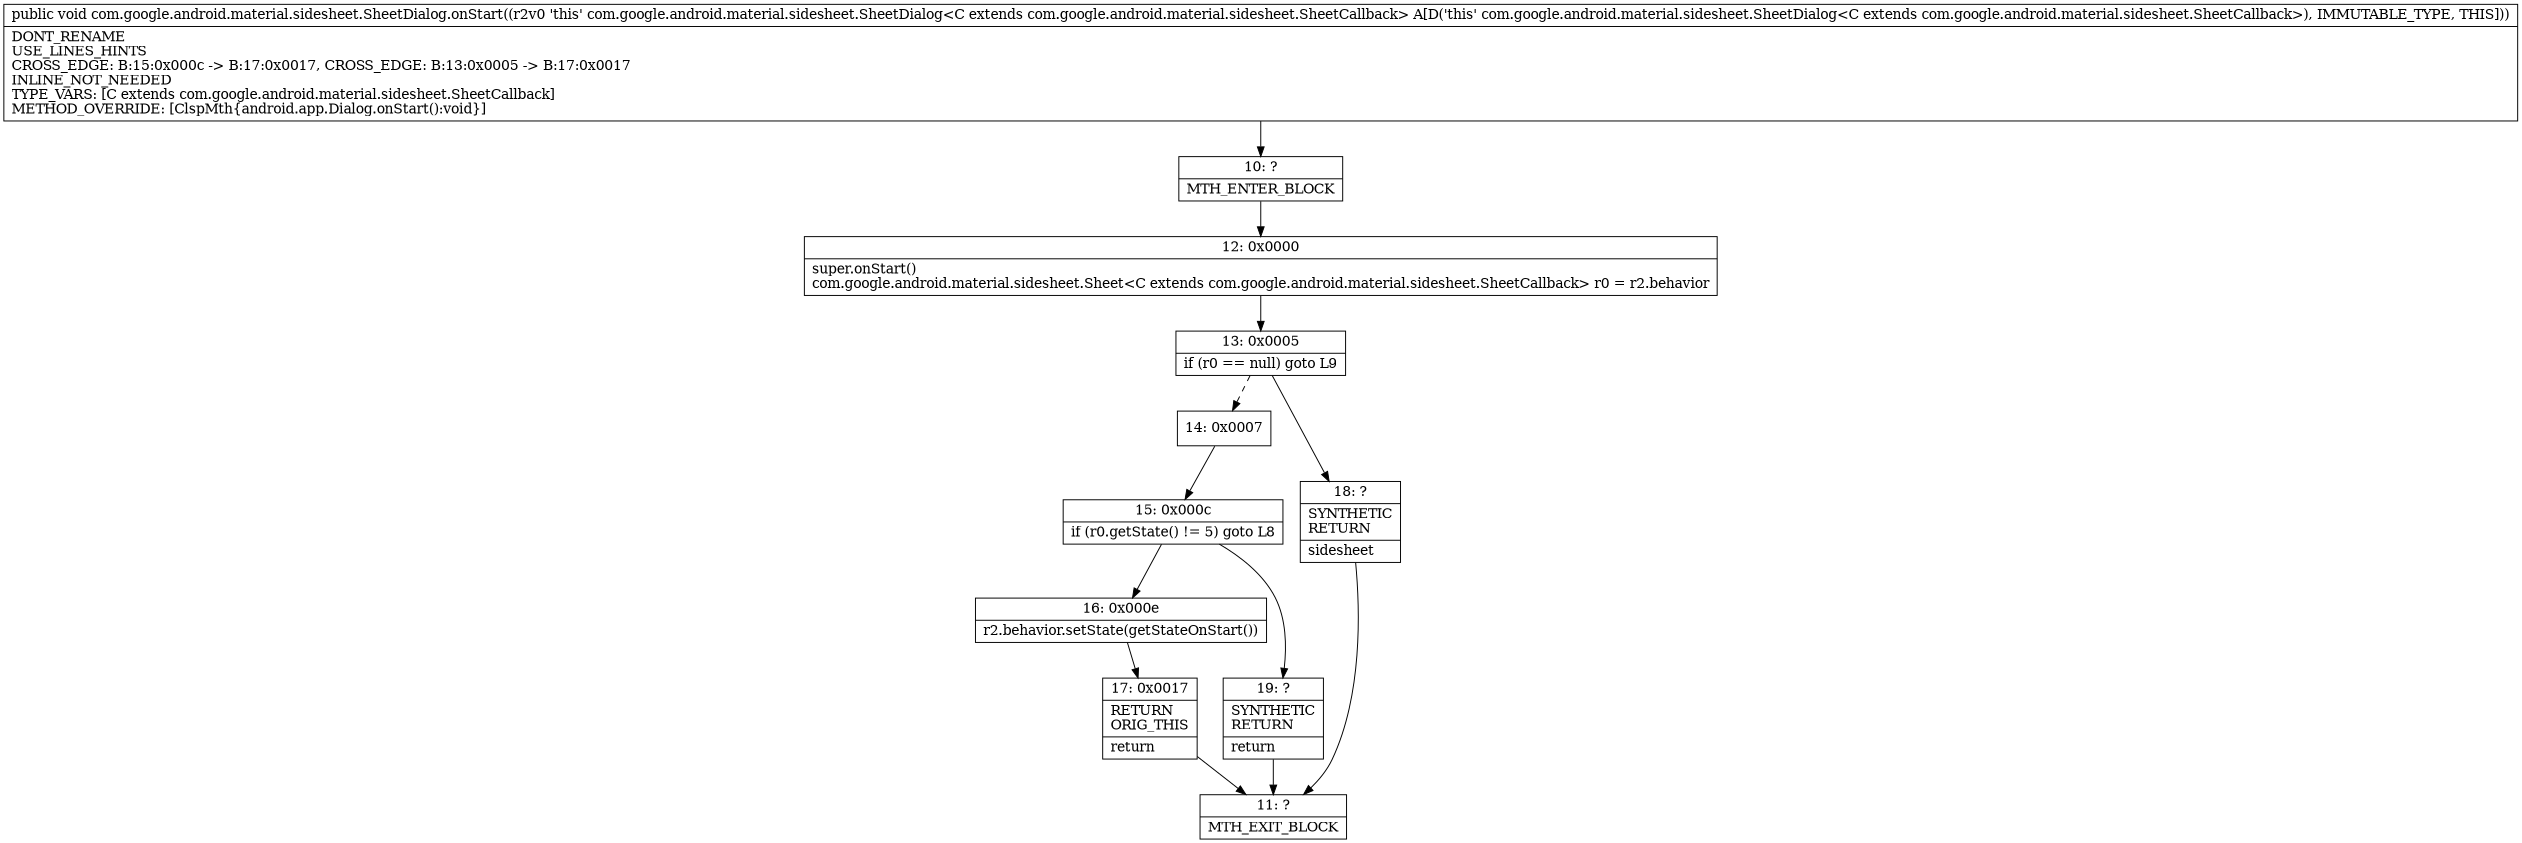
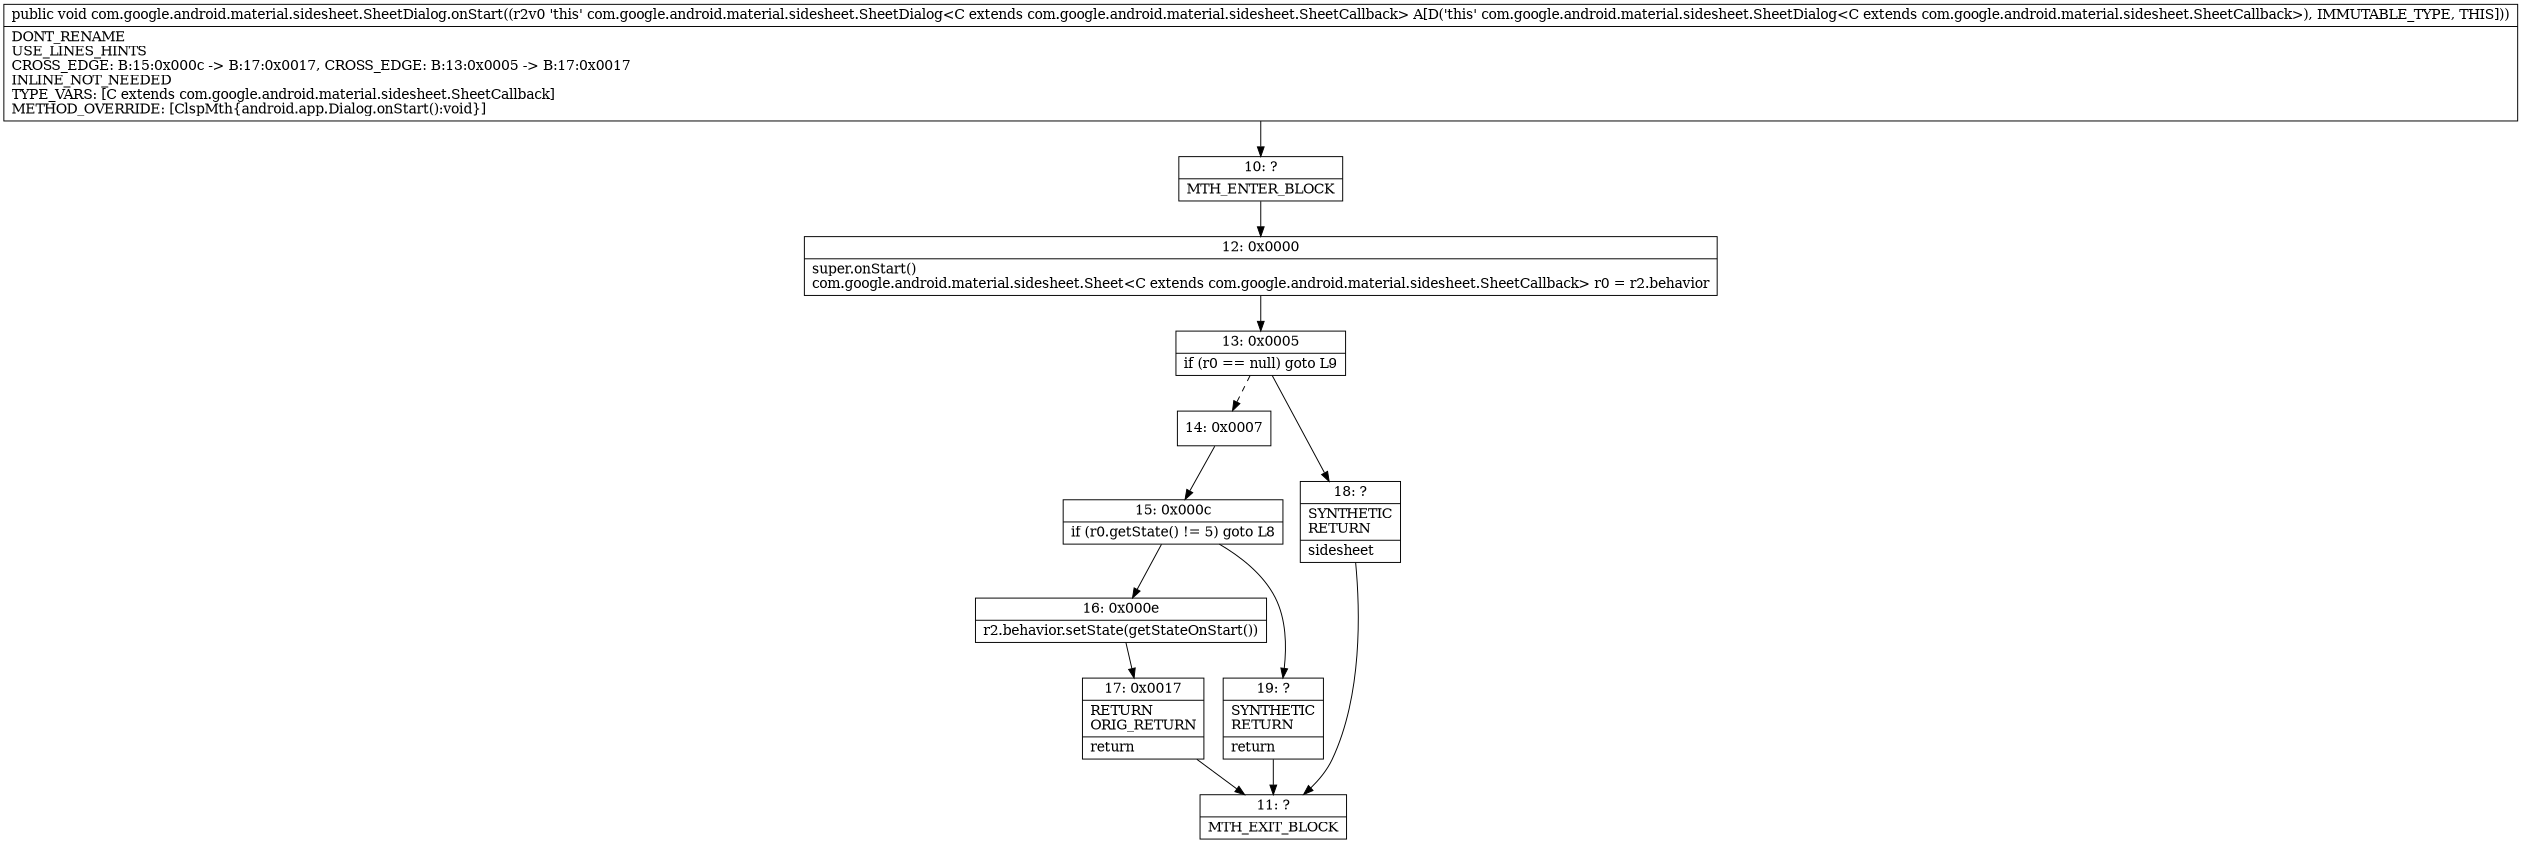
(1150, 725) -> (1143, 725)
